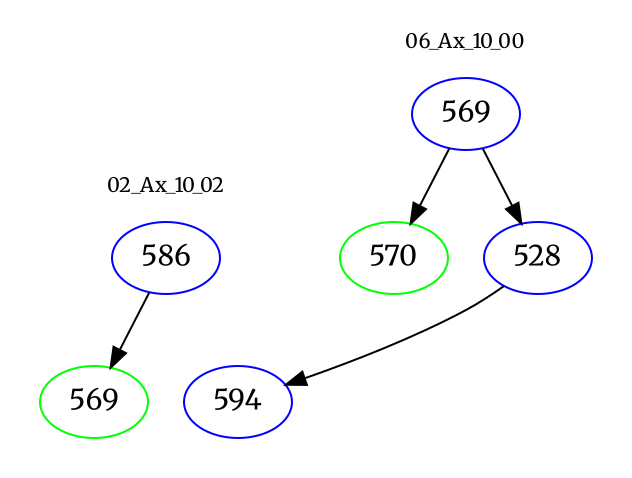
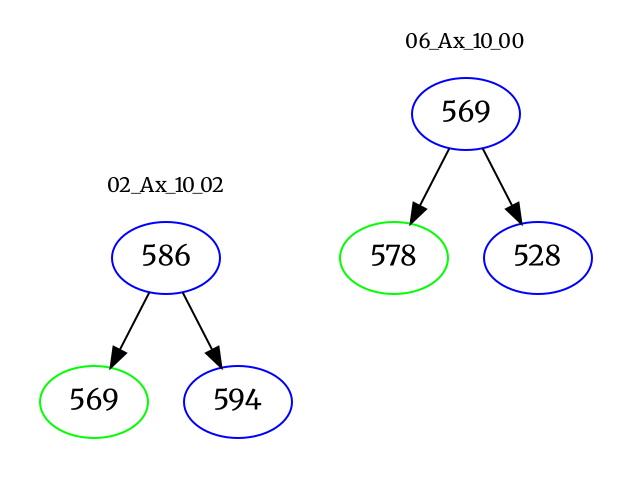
(394, 258) -> (394, 258)
(407, 338) -> (197, 321)
